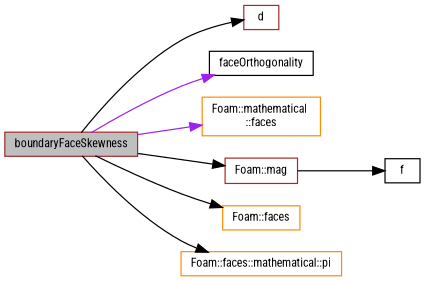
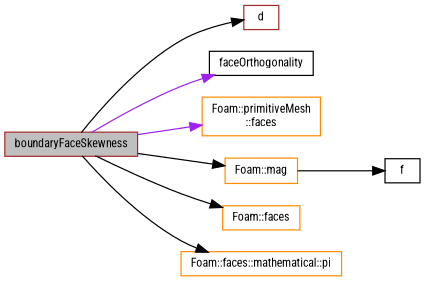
(261, 116) -> (261, 116)
(261, 171) -> (261, 171)
